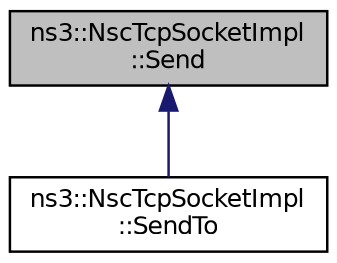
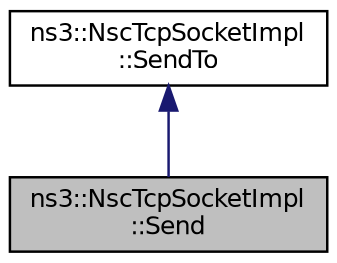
(169, 144) -> (169, 144)
